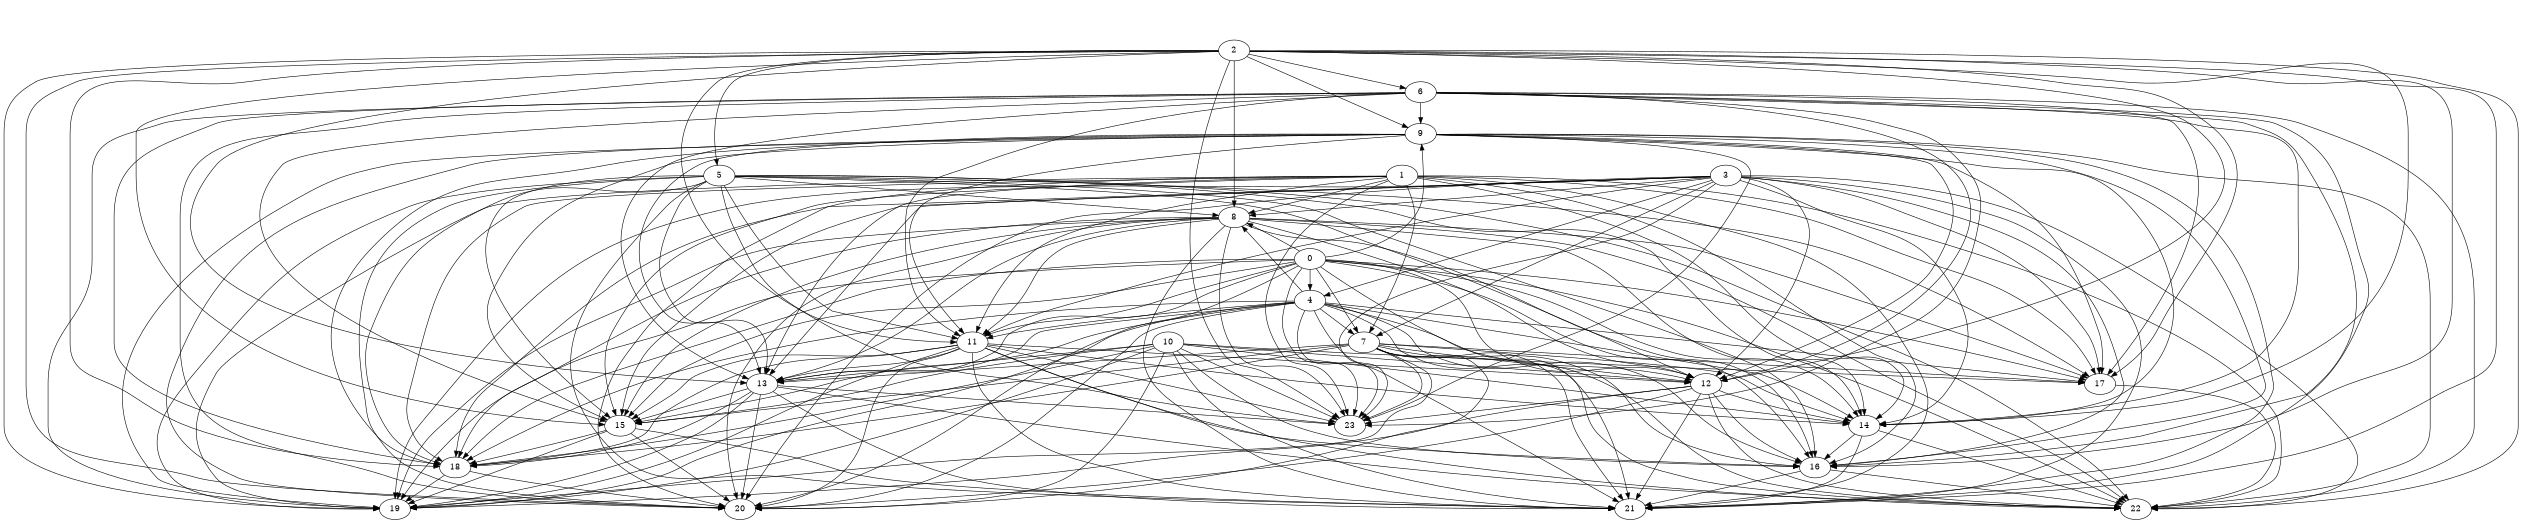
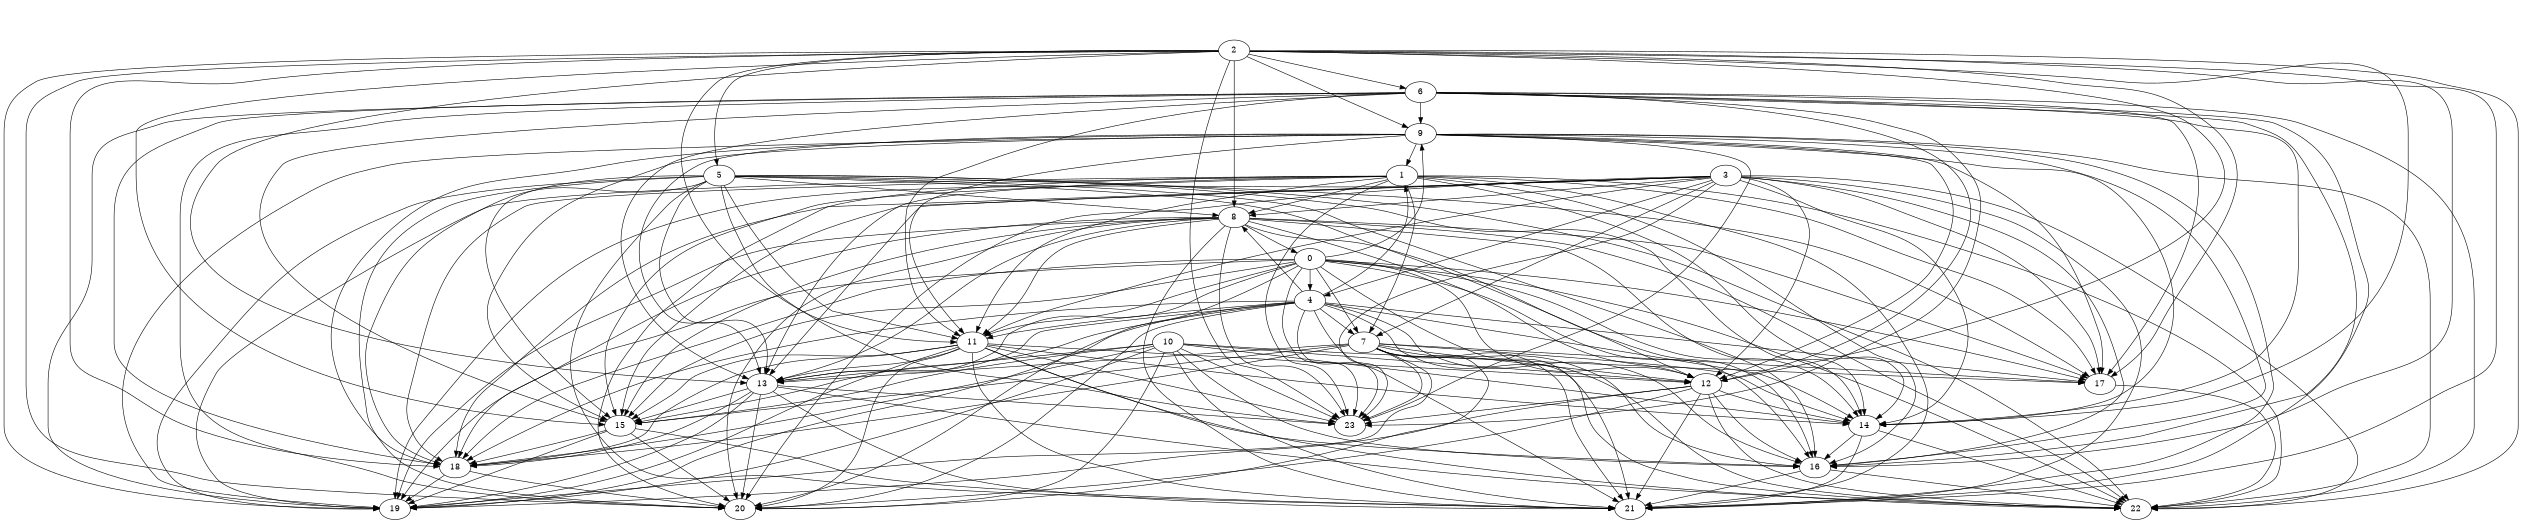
(436, 174) -> (1413, 152)
(1276, 238) -> (1268, 238)
(1502, 359) -> (1383, 255)
